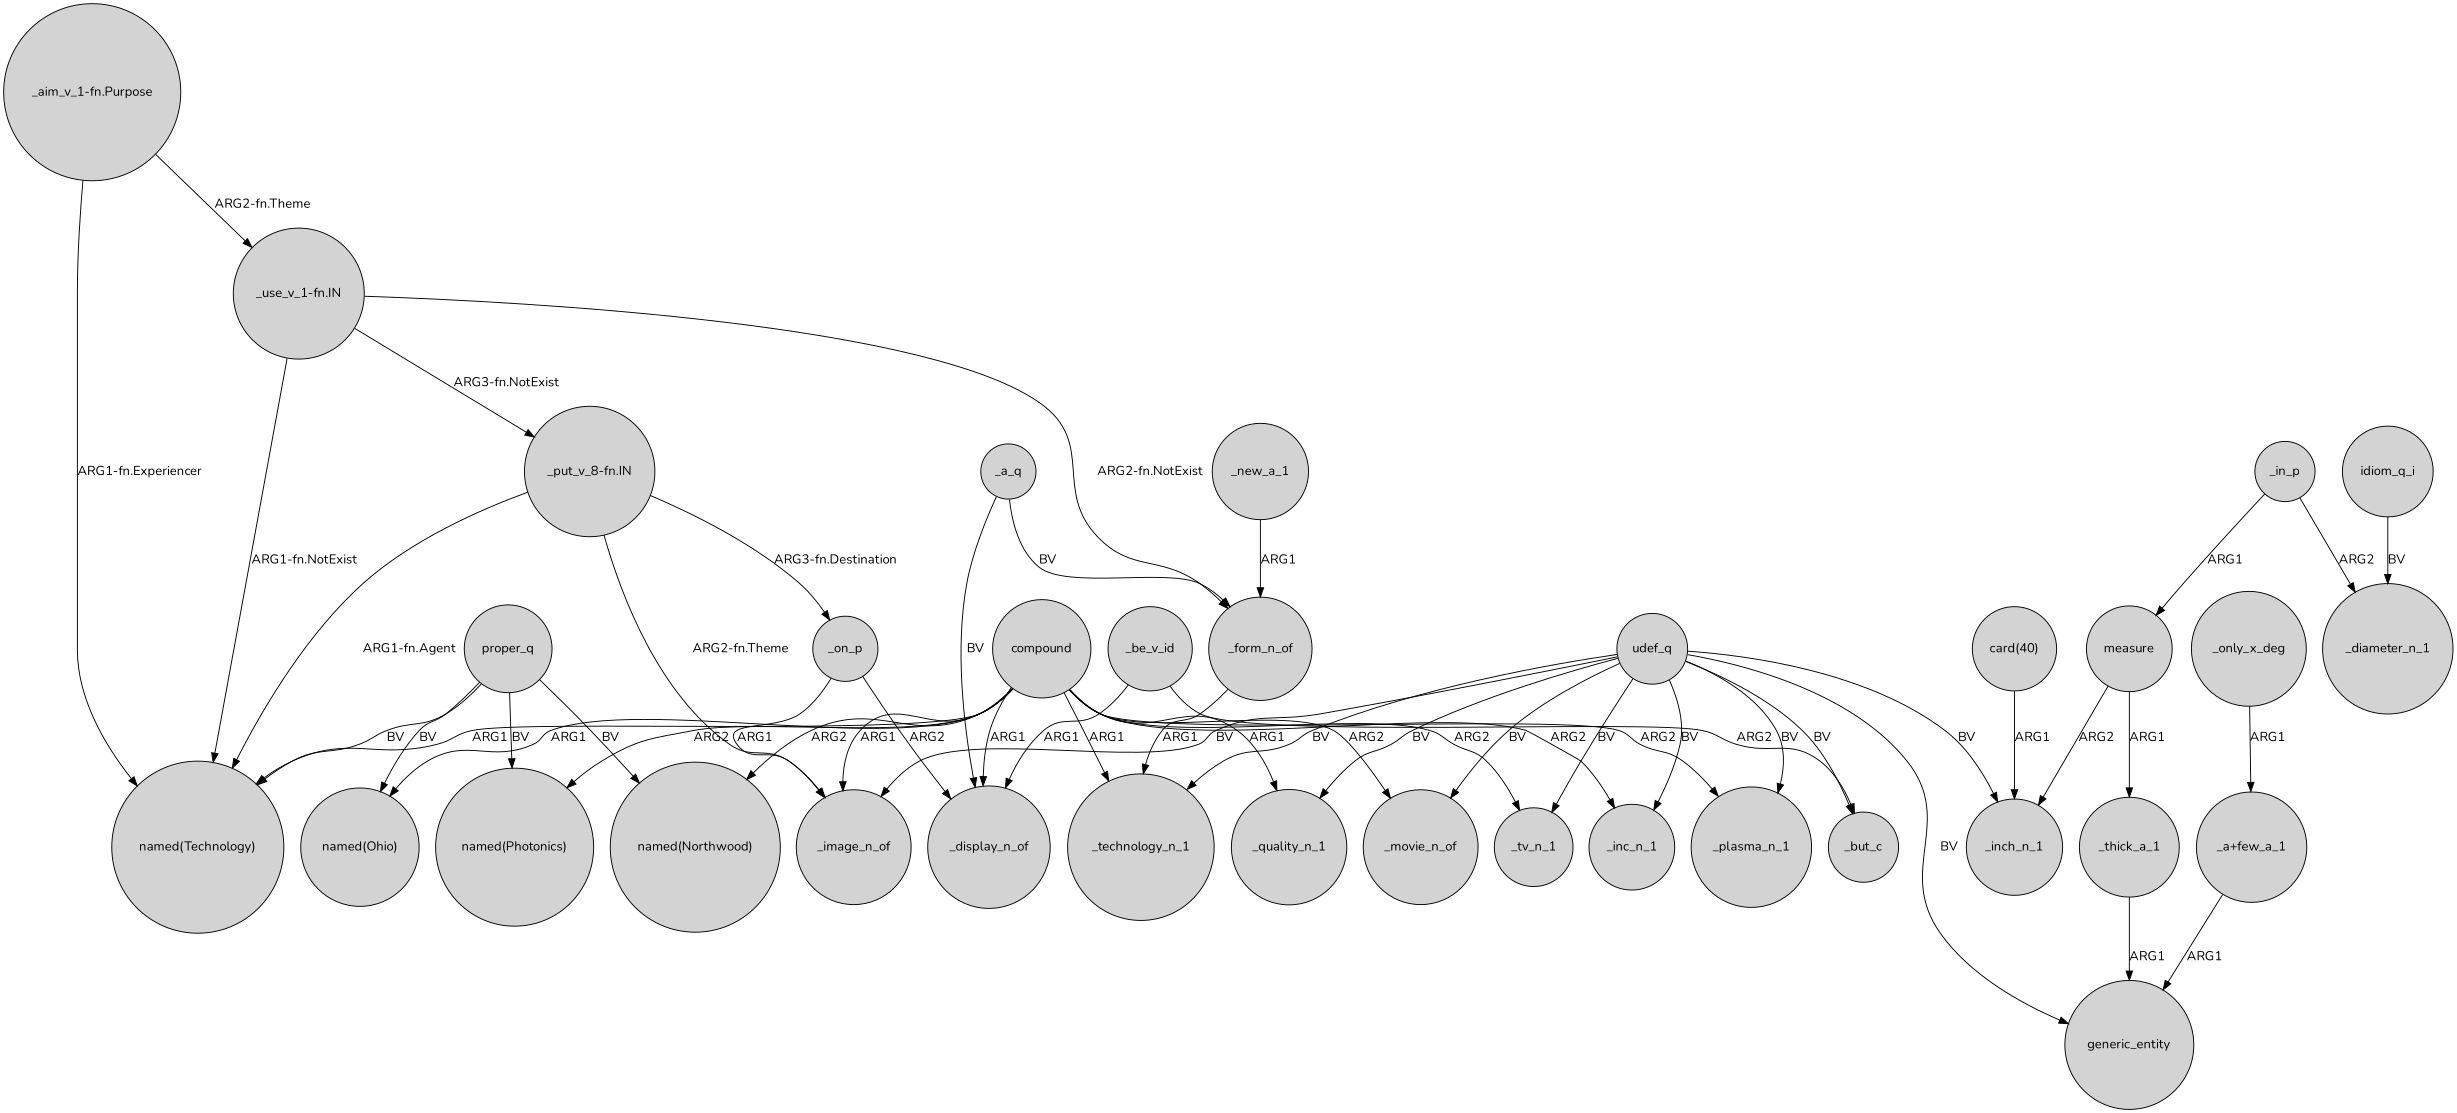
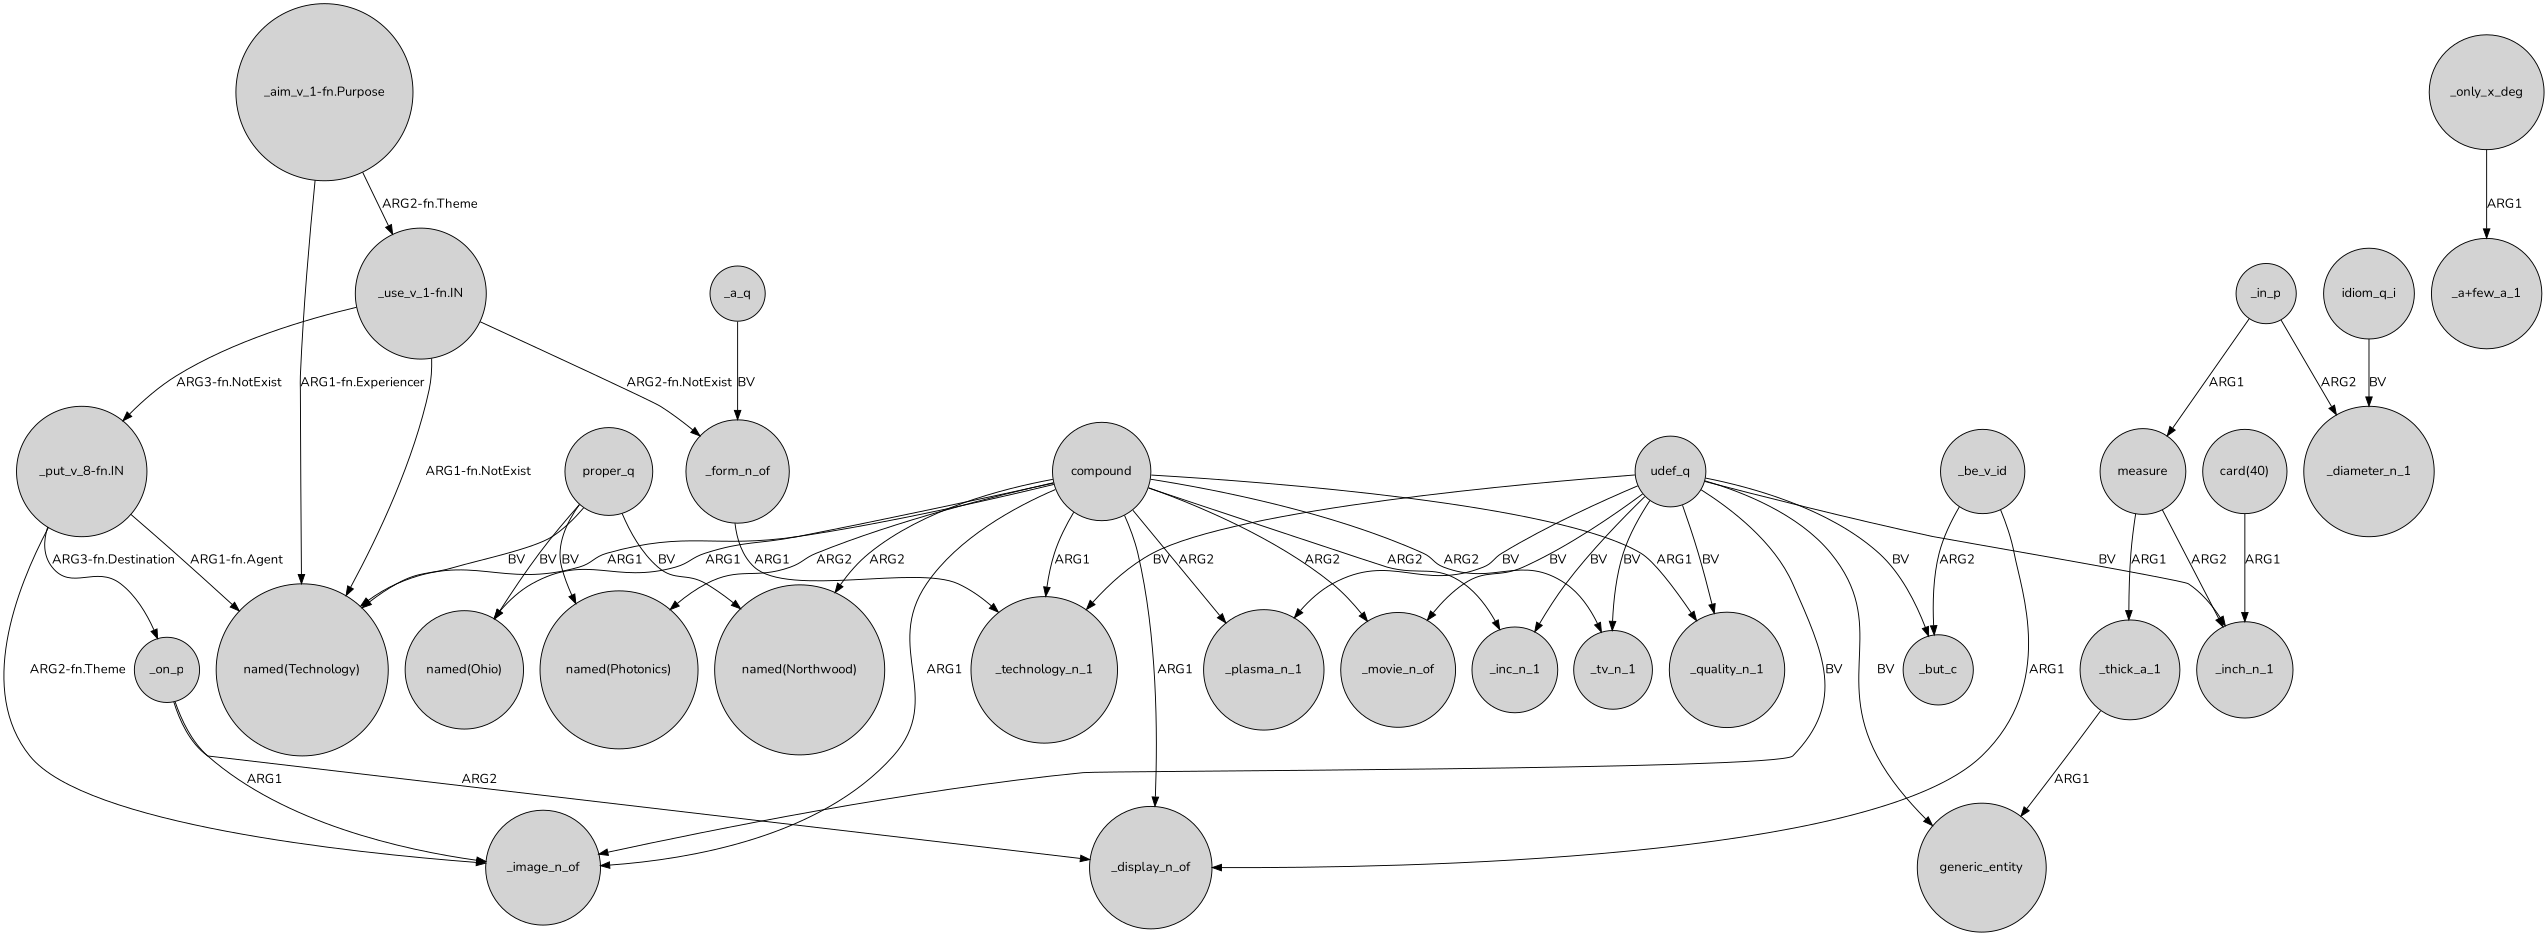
(1260, 471) -> none
(961, 635) -> none
(2195, 938) -> none
